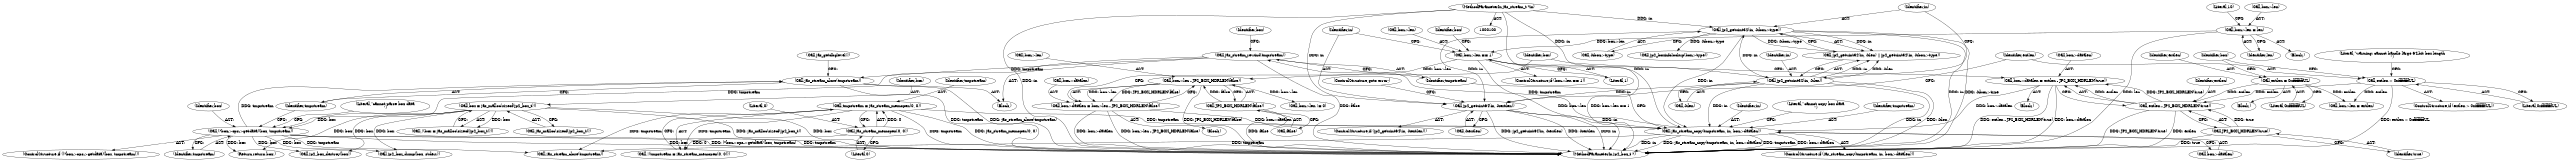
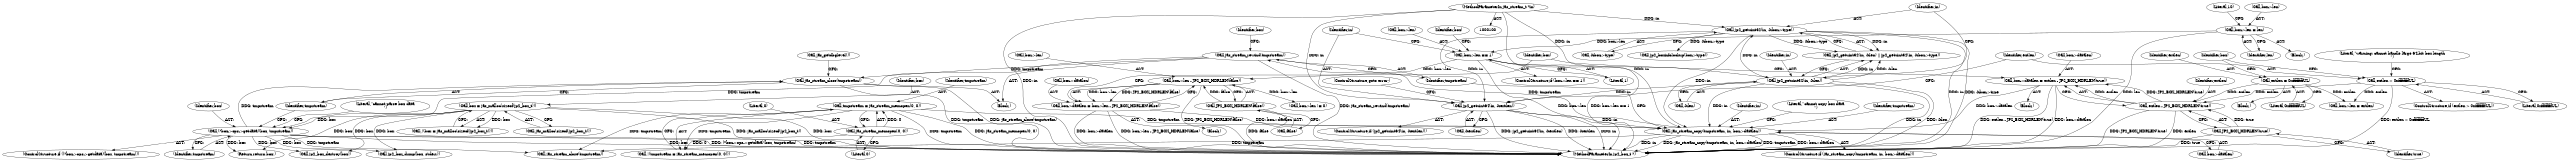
(1350, 106) -> (1375, 106)
